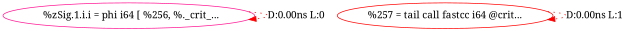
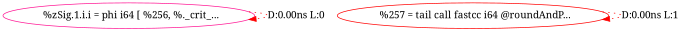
(445, 16) -> (473, 16)
